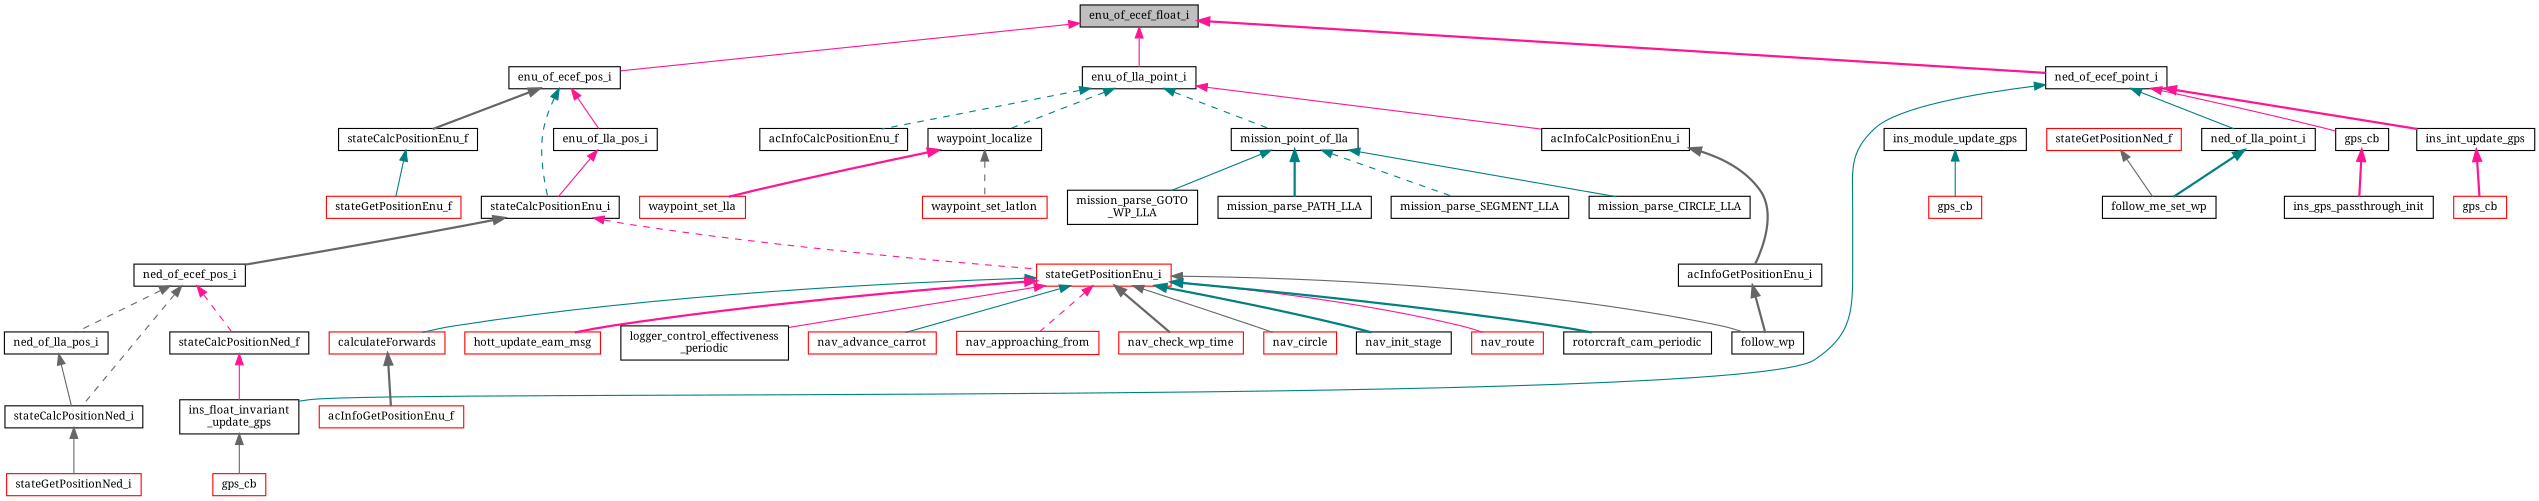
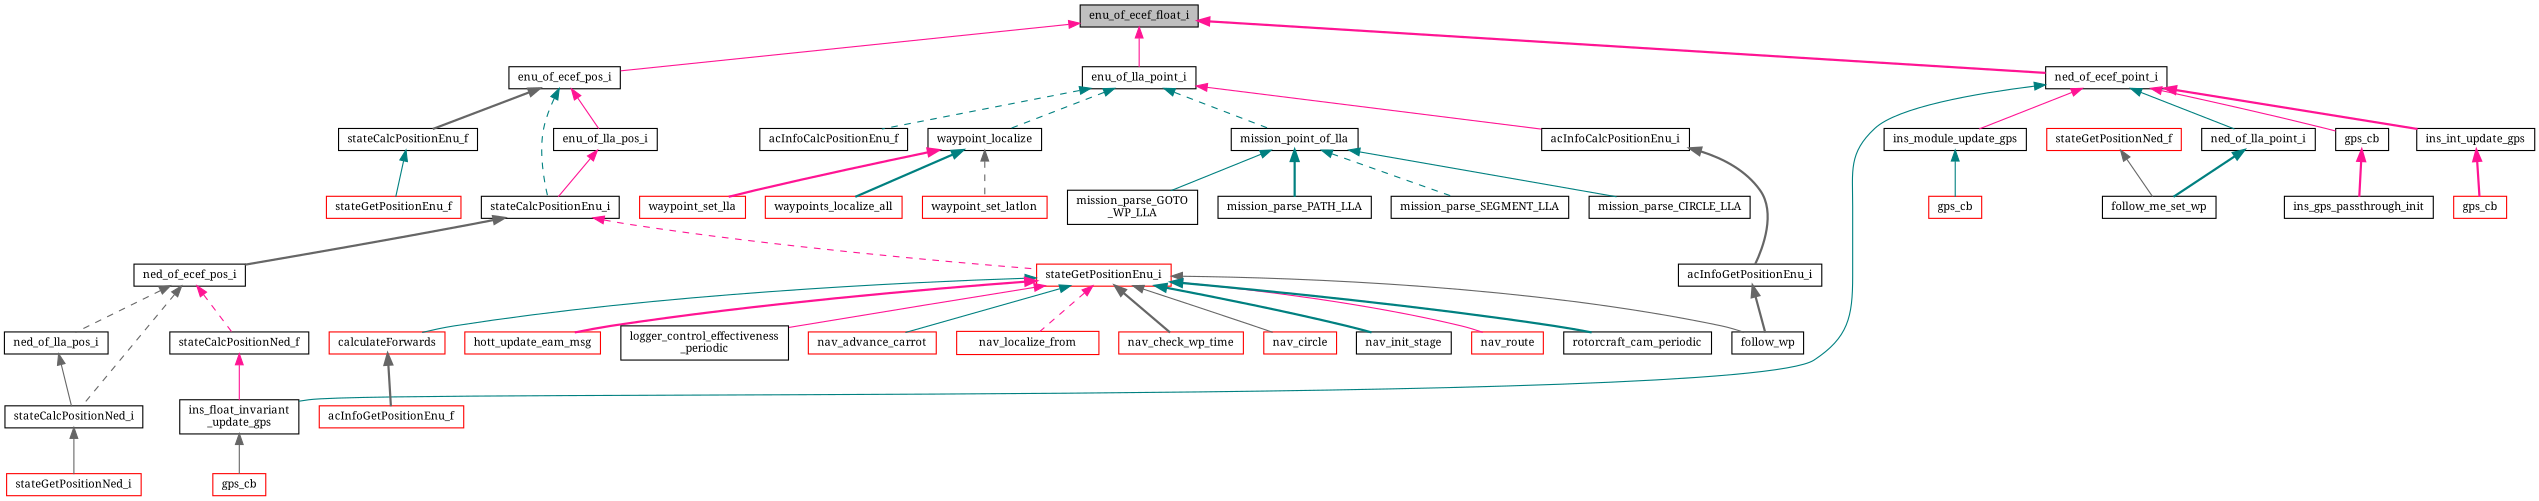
none -> (2026, 111)
none -> (834, 207)
(1028, 343) -> (1028, 343)
